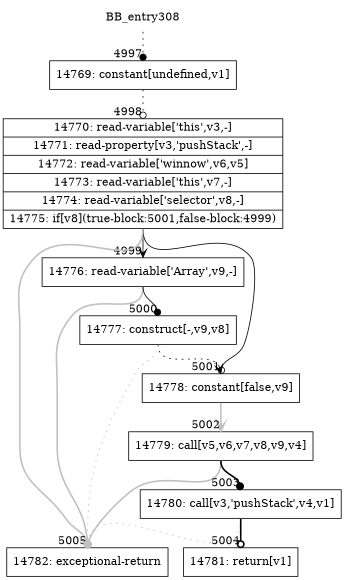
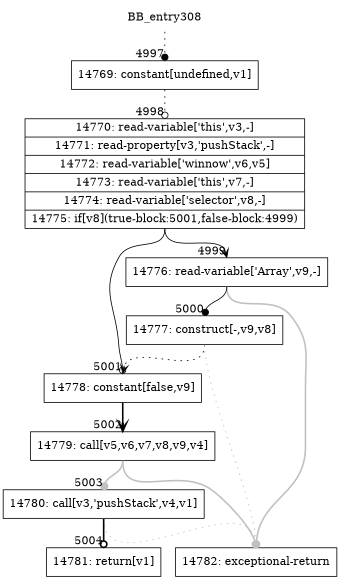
(20, 346) -> none
(221, 413) -> (123, 413)
(228, 473) -> (116, 473)
